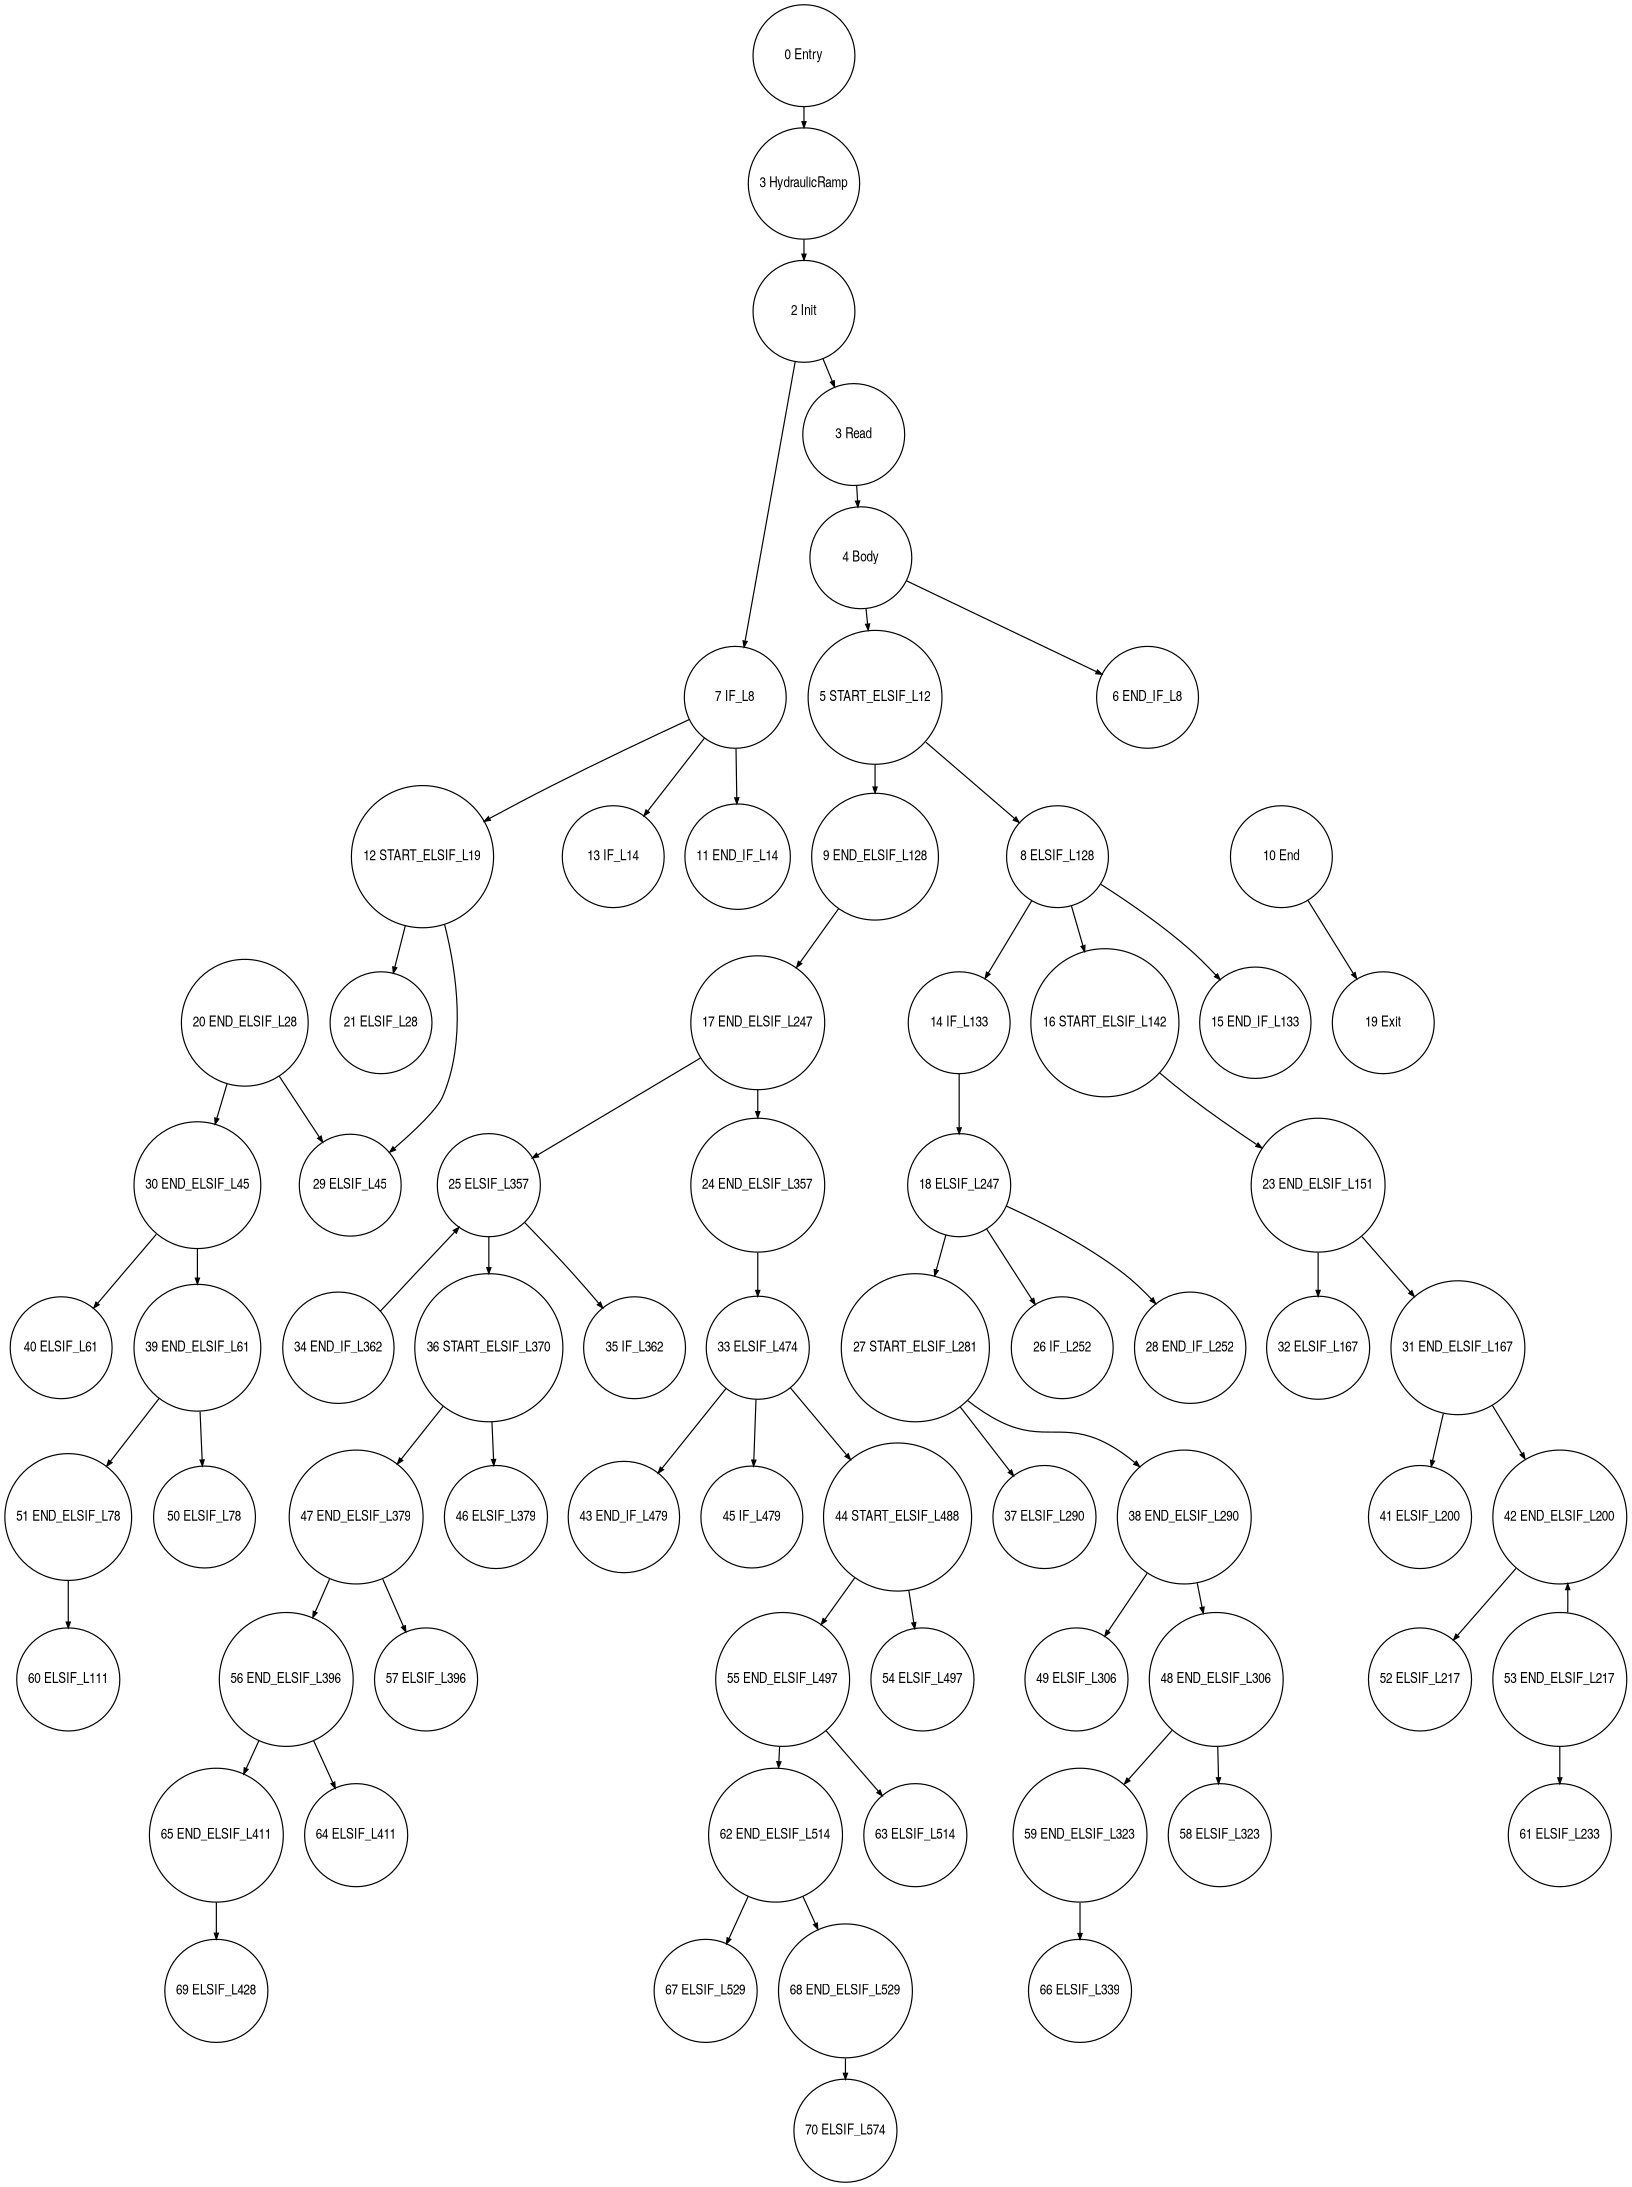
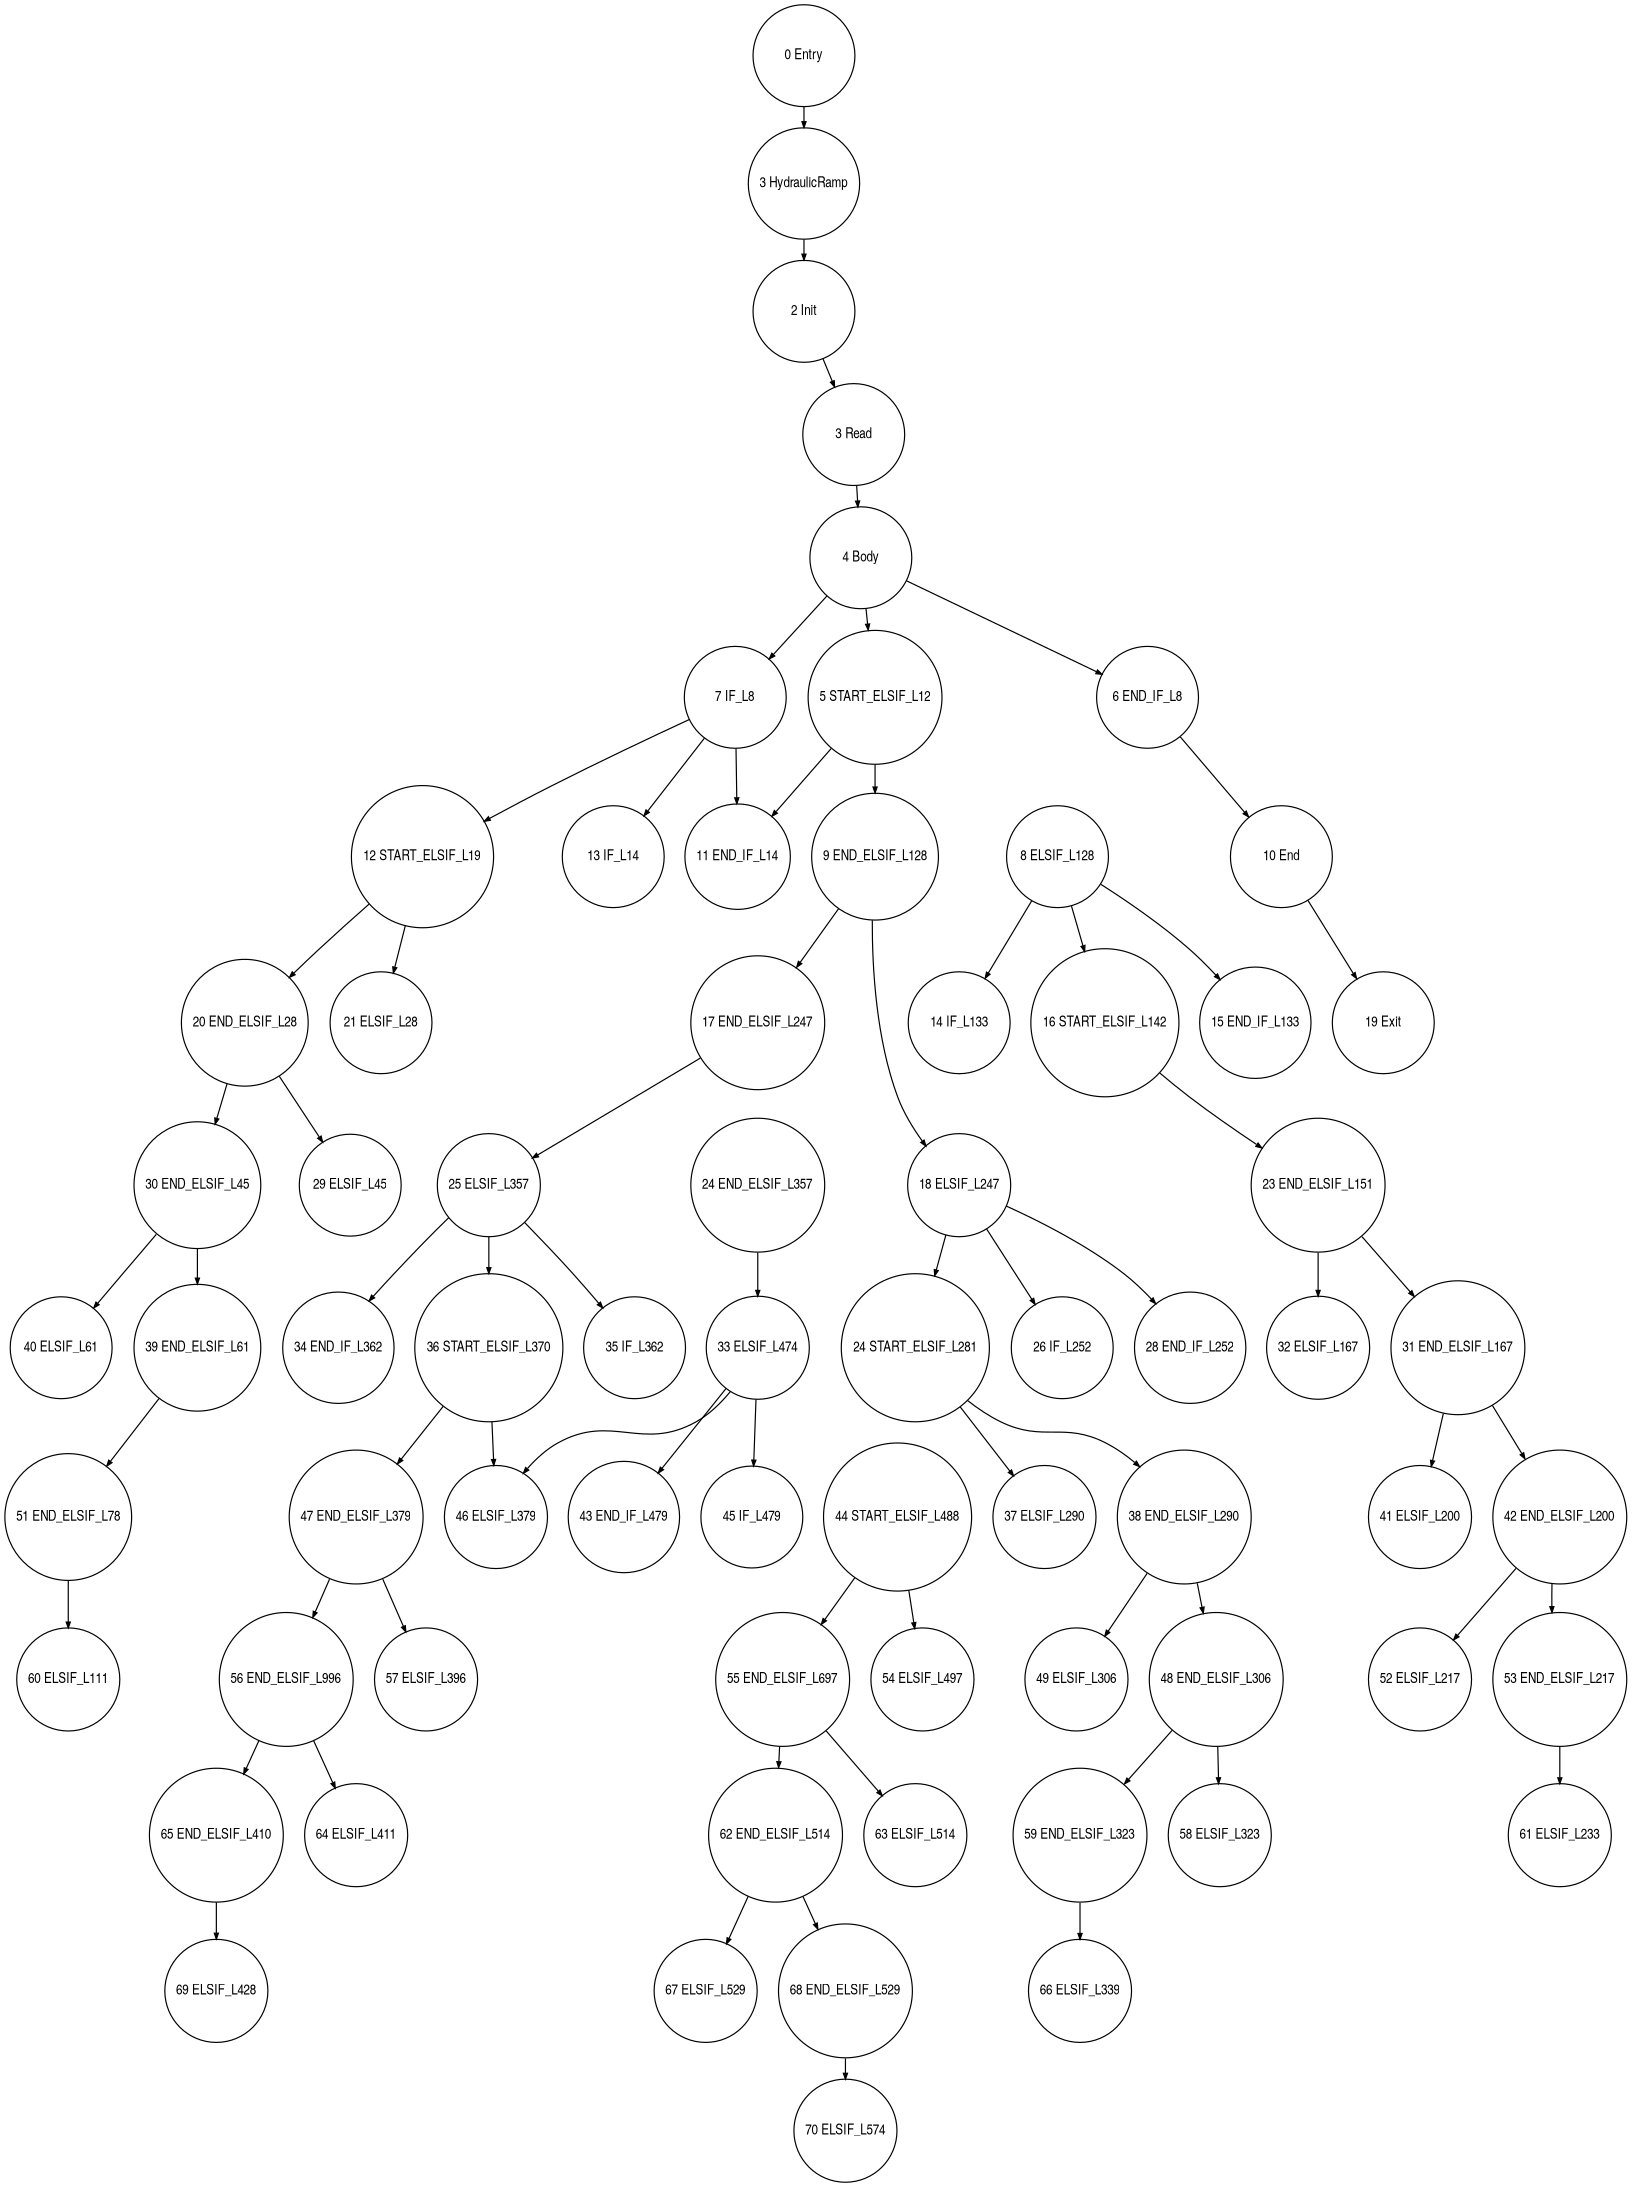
(770, 501) -> (800, 625)
none -> (1212, 775)
(970, 780) -> (804, 780)
(455, 1046) -> (331, 938)
(758, 1101) -> none
(959, 1101) -> (881, 1035)
(417, 1272) -> (410, 1256)
(915, 1348) -> (915, 1348)
(818, 1421) -> (630, 1433)
(205, 1517) -> none
(1568, 1601) -> (1552, 1595)
(286, 1679) -> (286, 1679)
(783, 1679) -> (783, 1679)
(216, 1835) -> (216, 1835)
